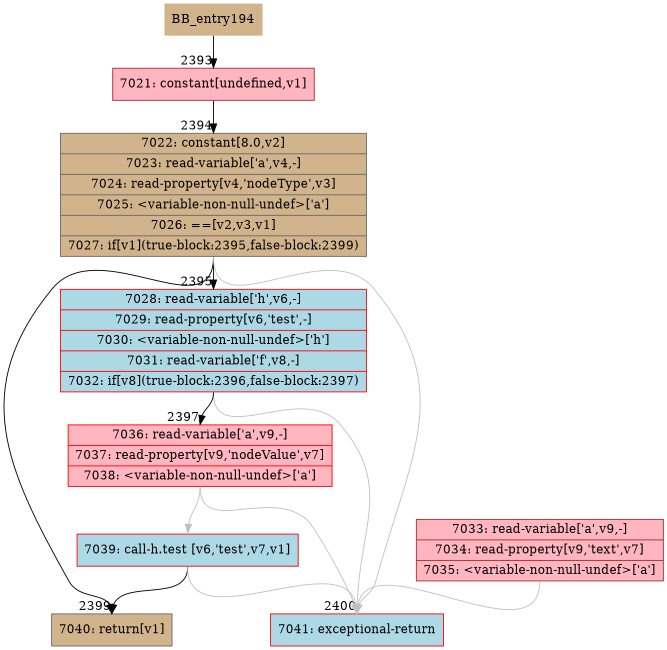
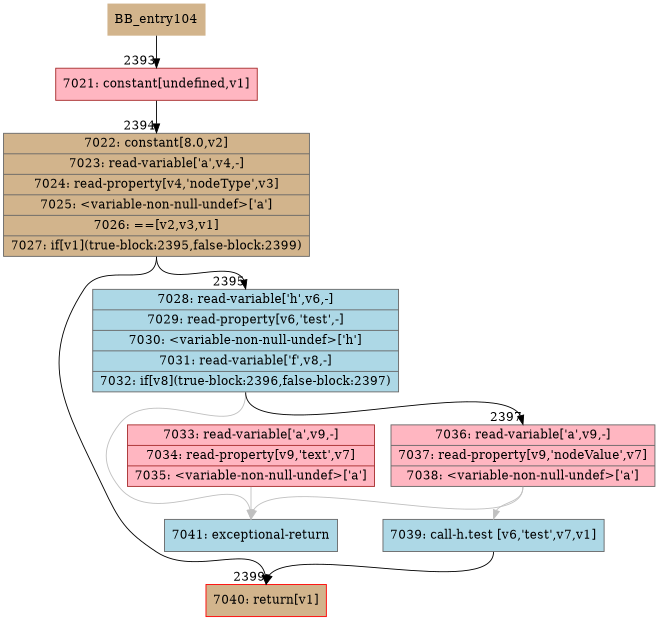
(213, 20) -> (156, 20)
(213, 341) -> (246, 341)
(412, 356) -> none
(200, 456) -> (523, 456)
(188, 550) -> (494, 535)
(268, 591) -> none
(112, 630) -> (266, 601)
(357, 630) -> (251, 535)
